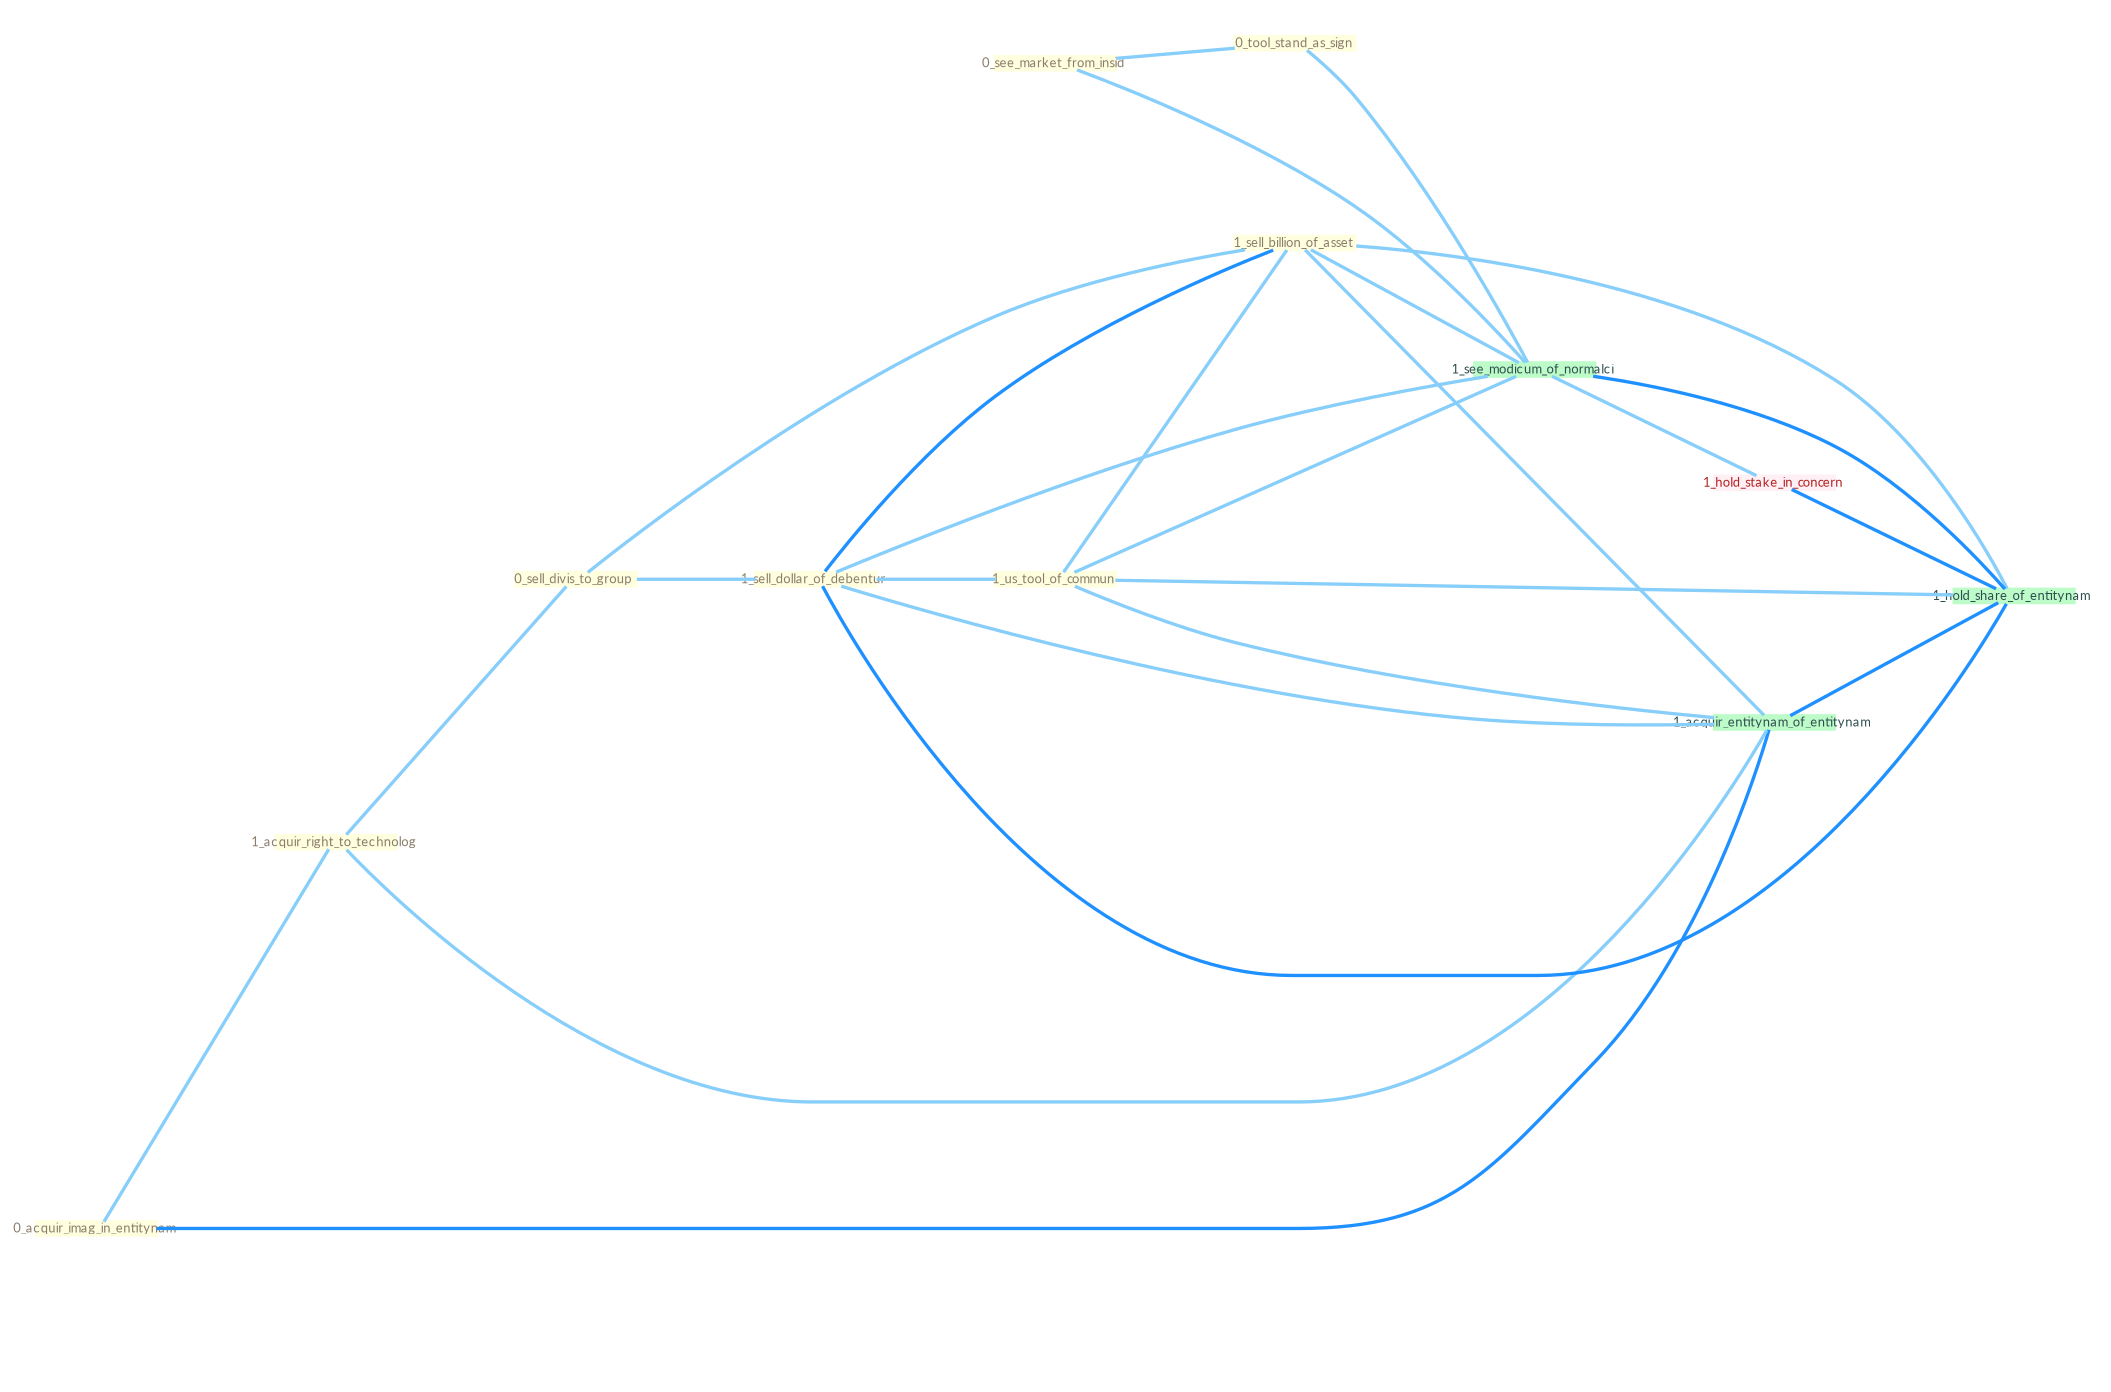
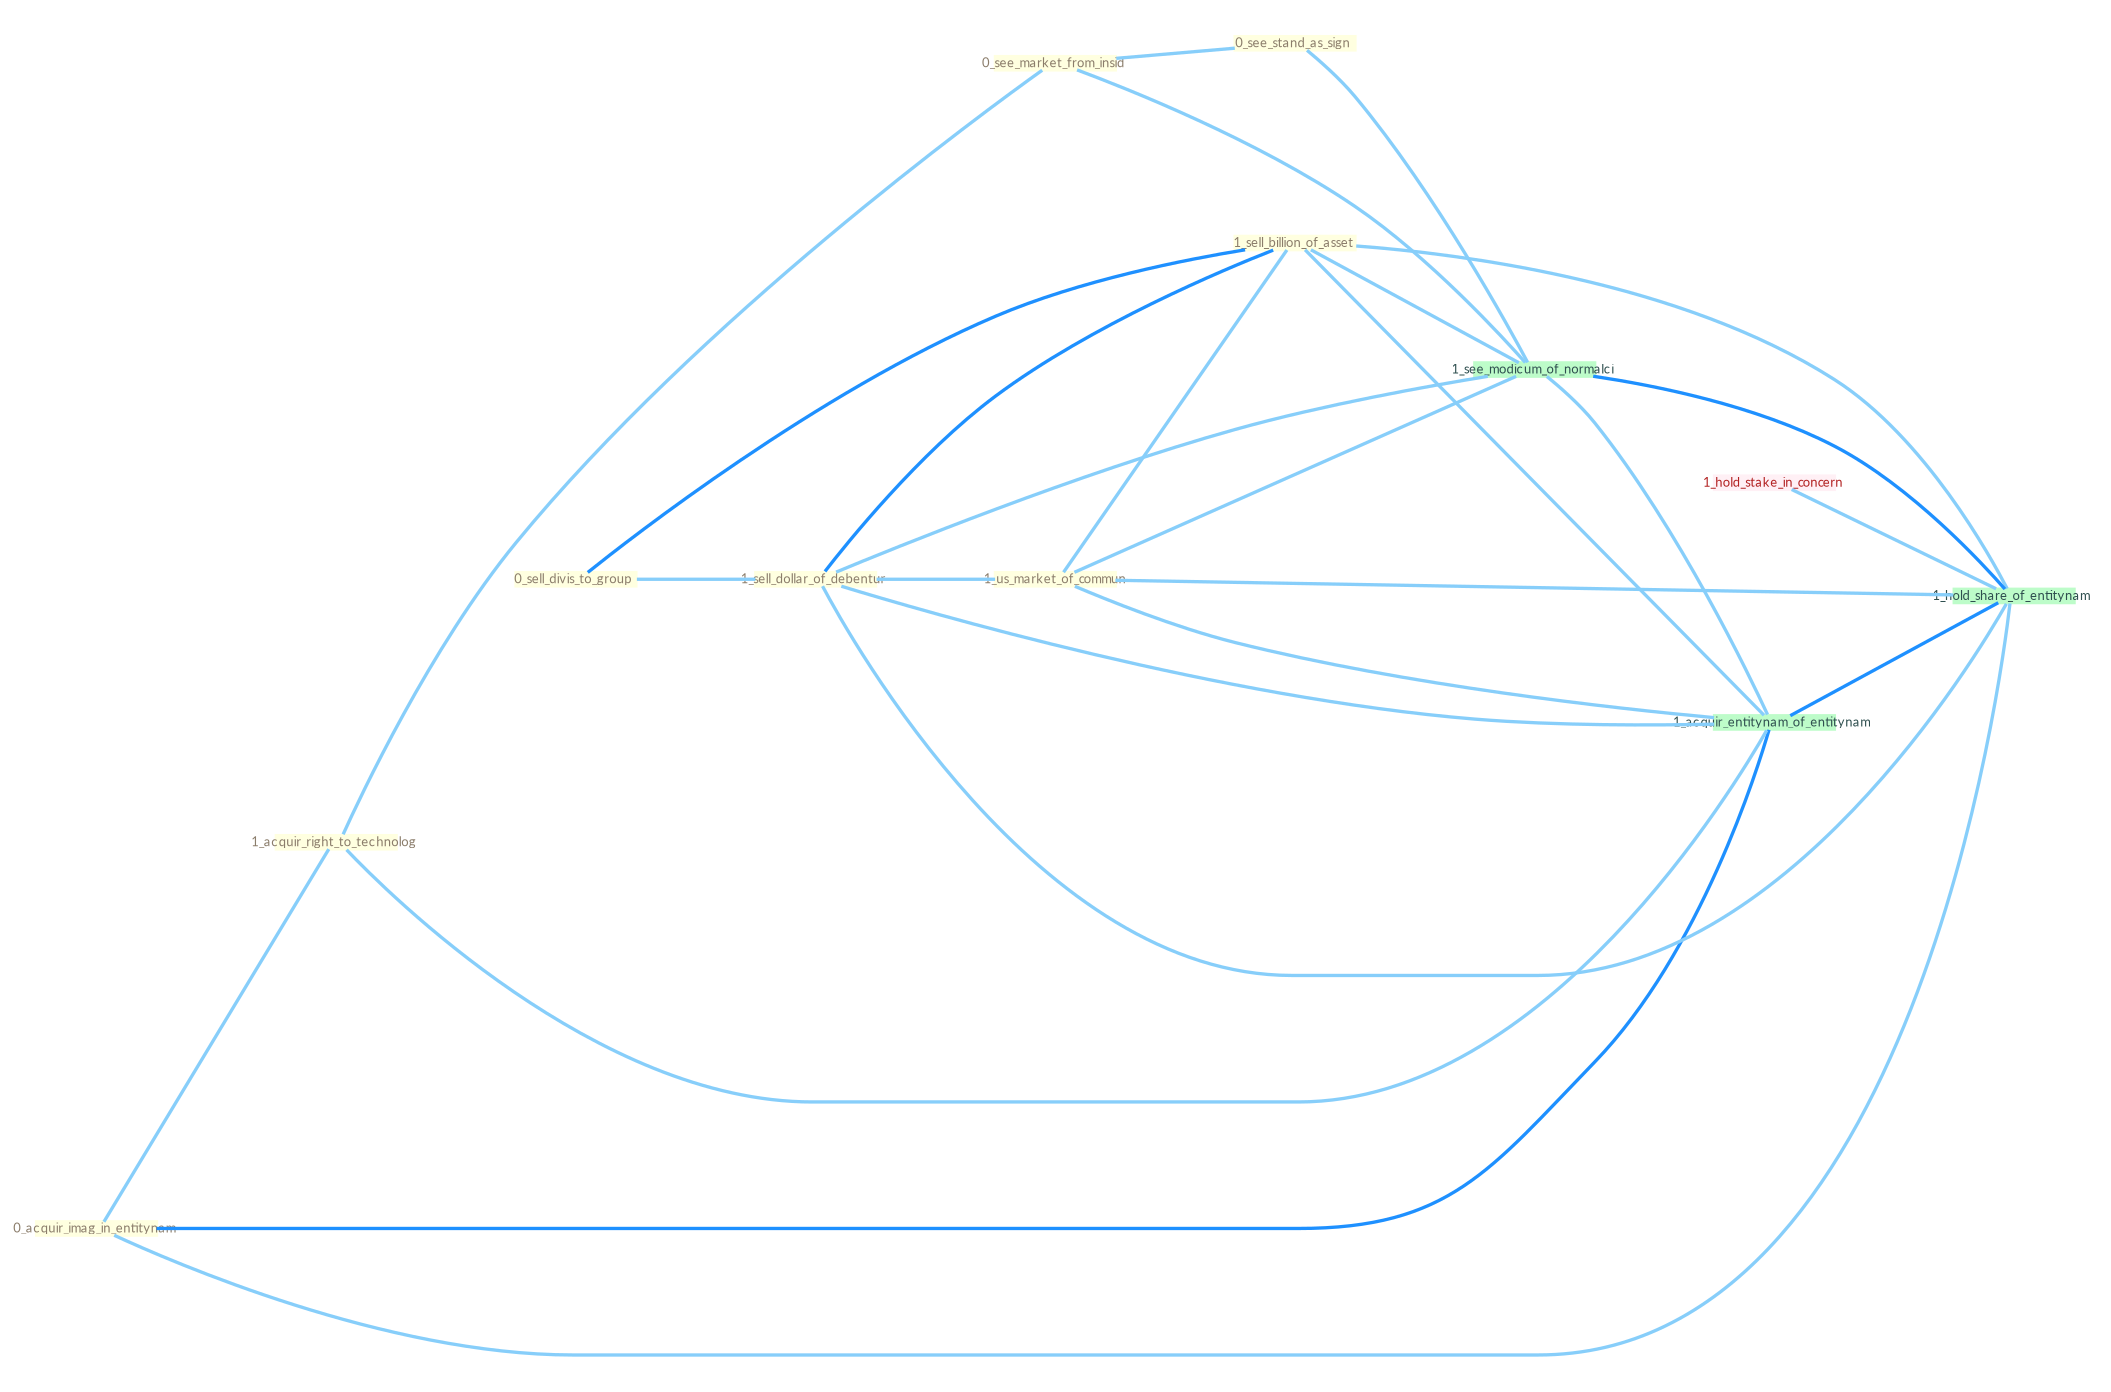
(1295, 43) -> (1295, 43)
(895, 366) -> (895, 366)
(1654, 426) -> (1672, 535)
(1894, 539) -> (1894, 539)
(1055, 579) -> (1055, 579)
(456, 711) -> (641, 407)
(1408, 975) -> (1408, 975)
none -> (1296, 1355)
